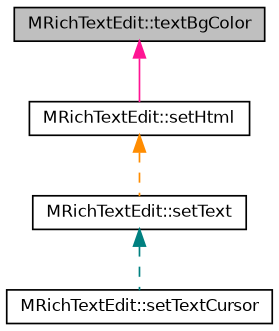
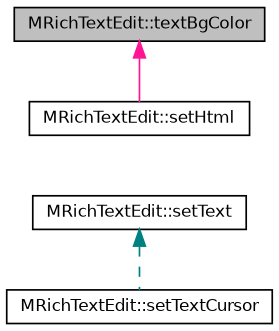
(139, 174) -> none
